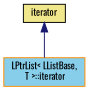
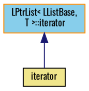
(44, 45) -> (44, 55)
